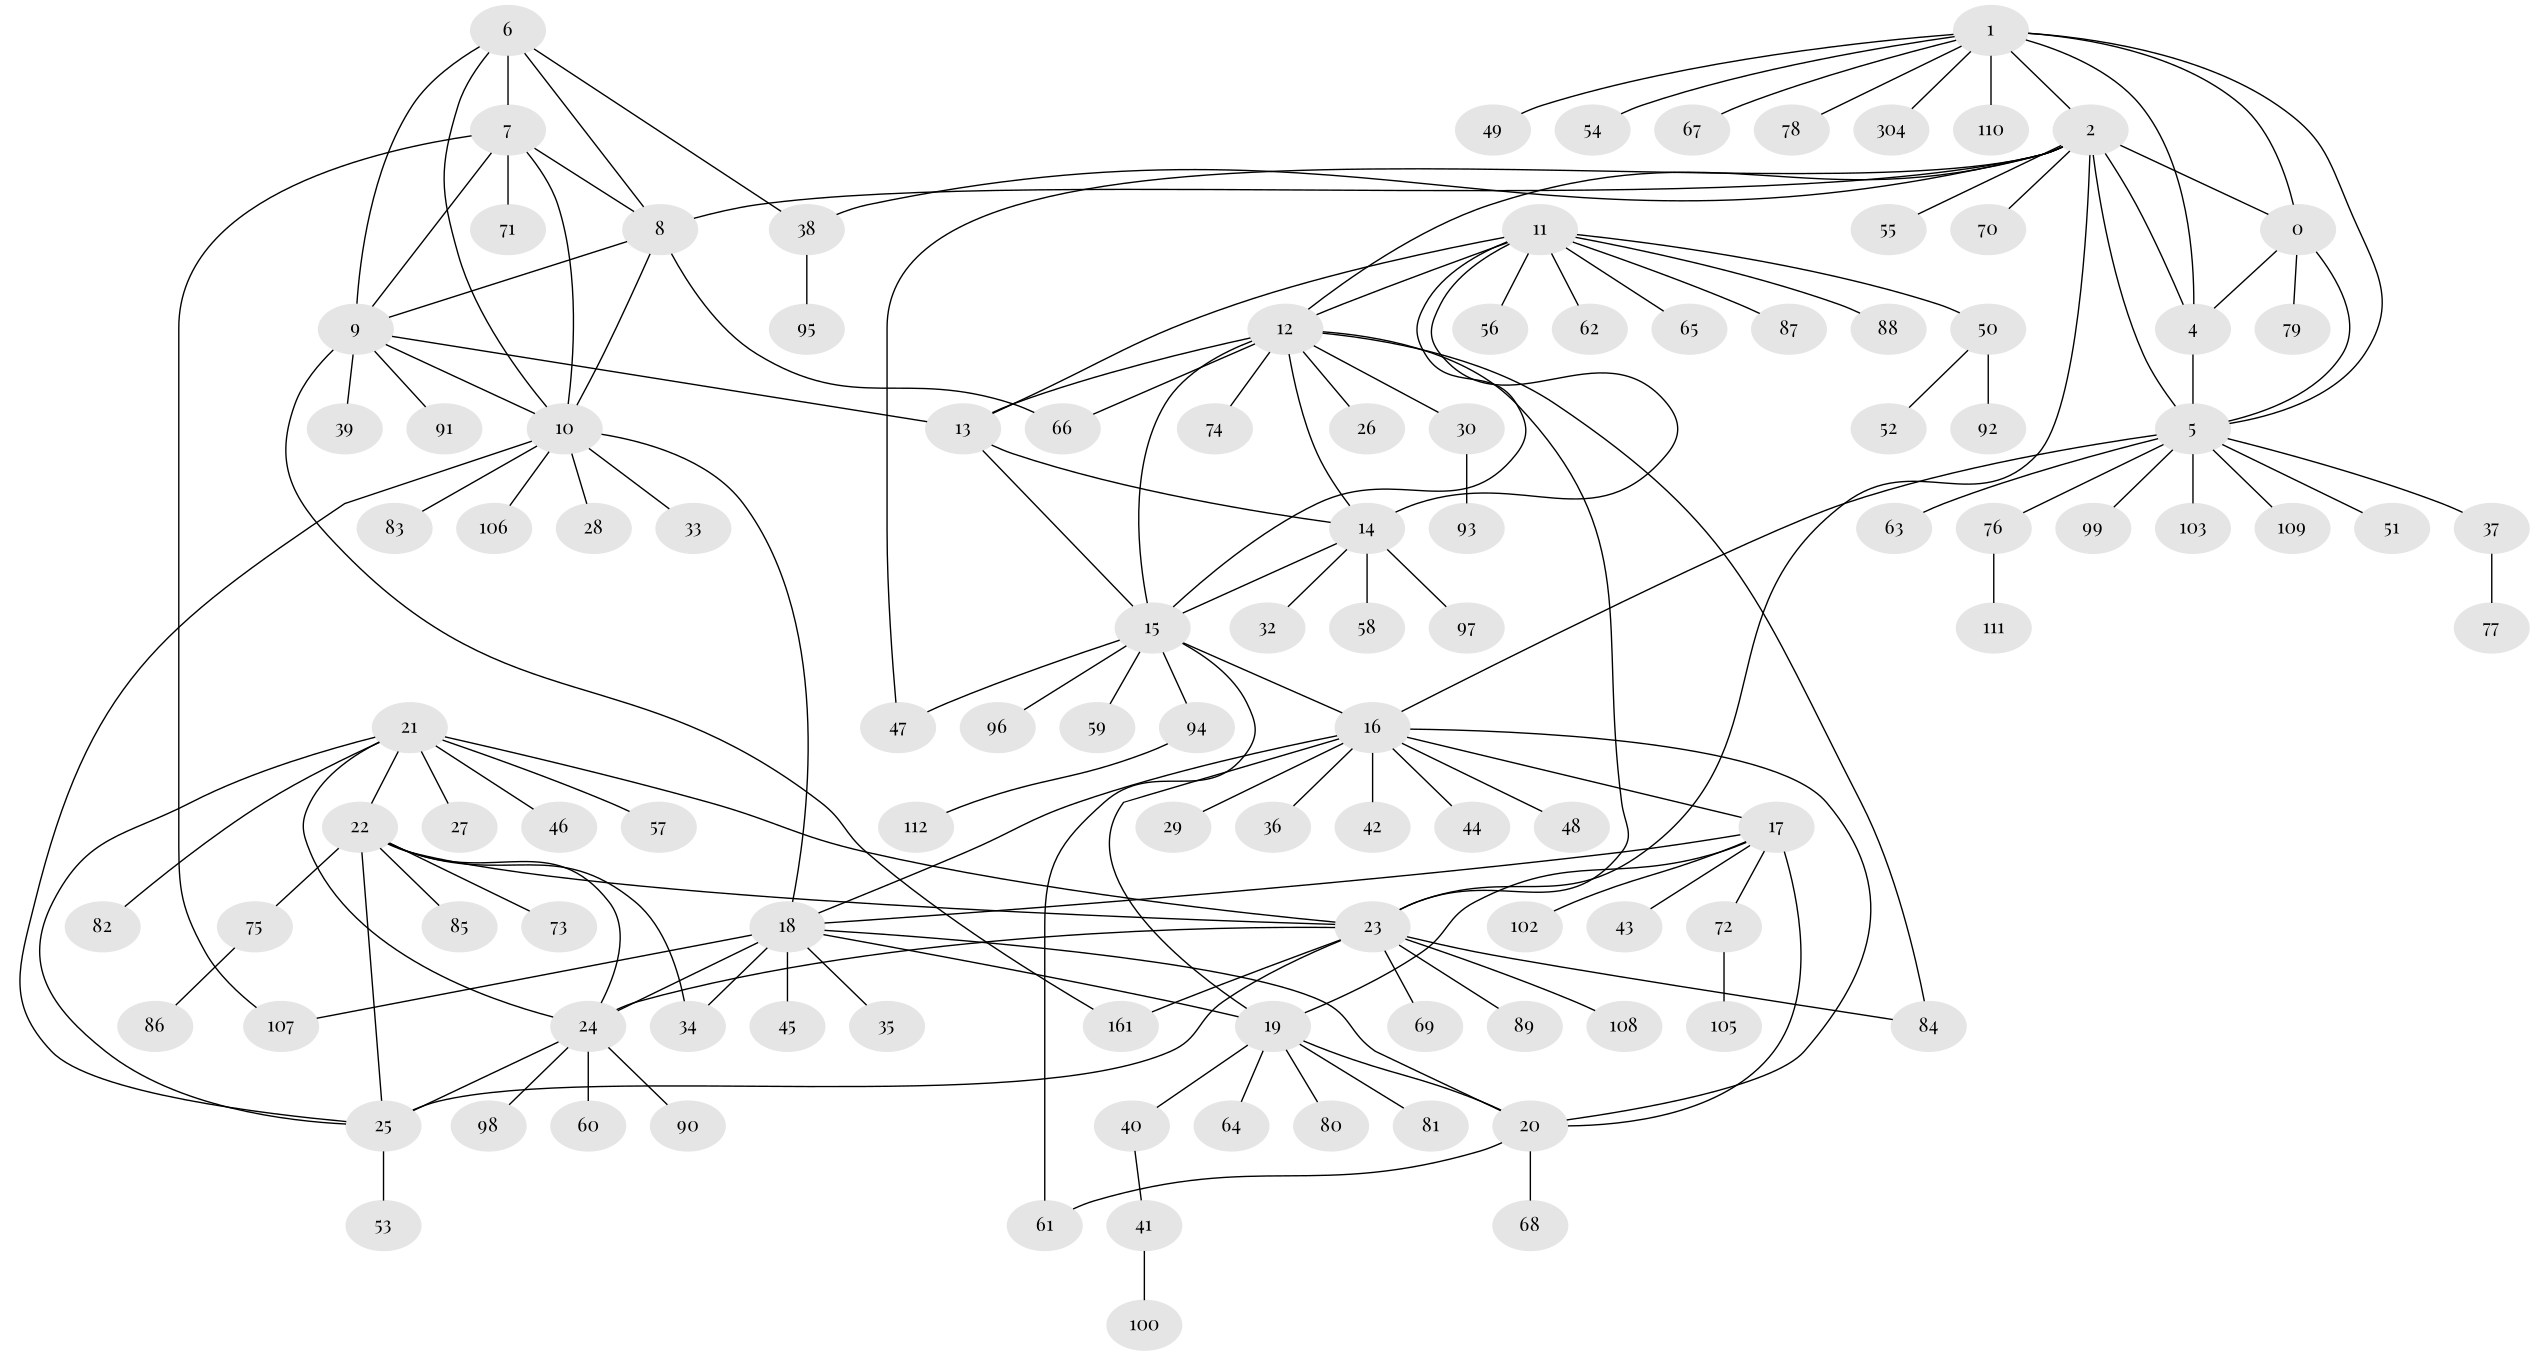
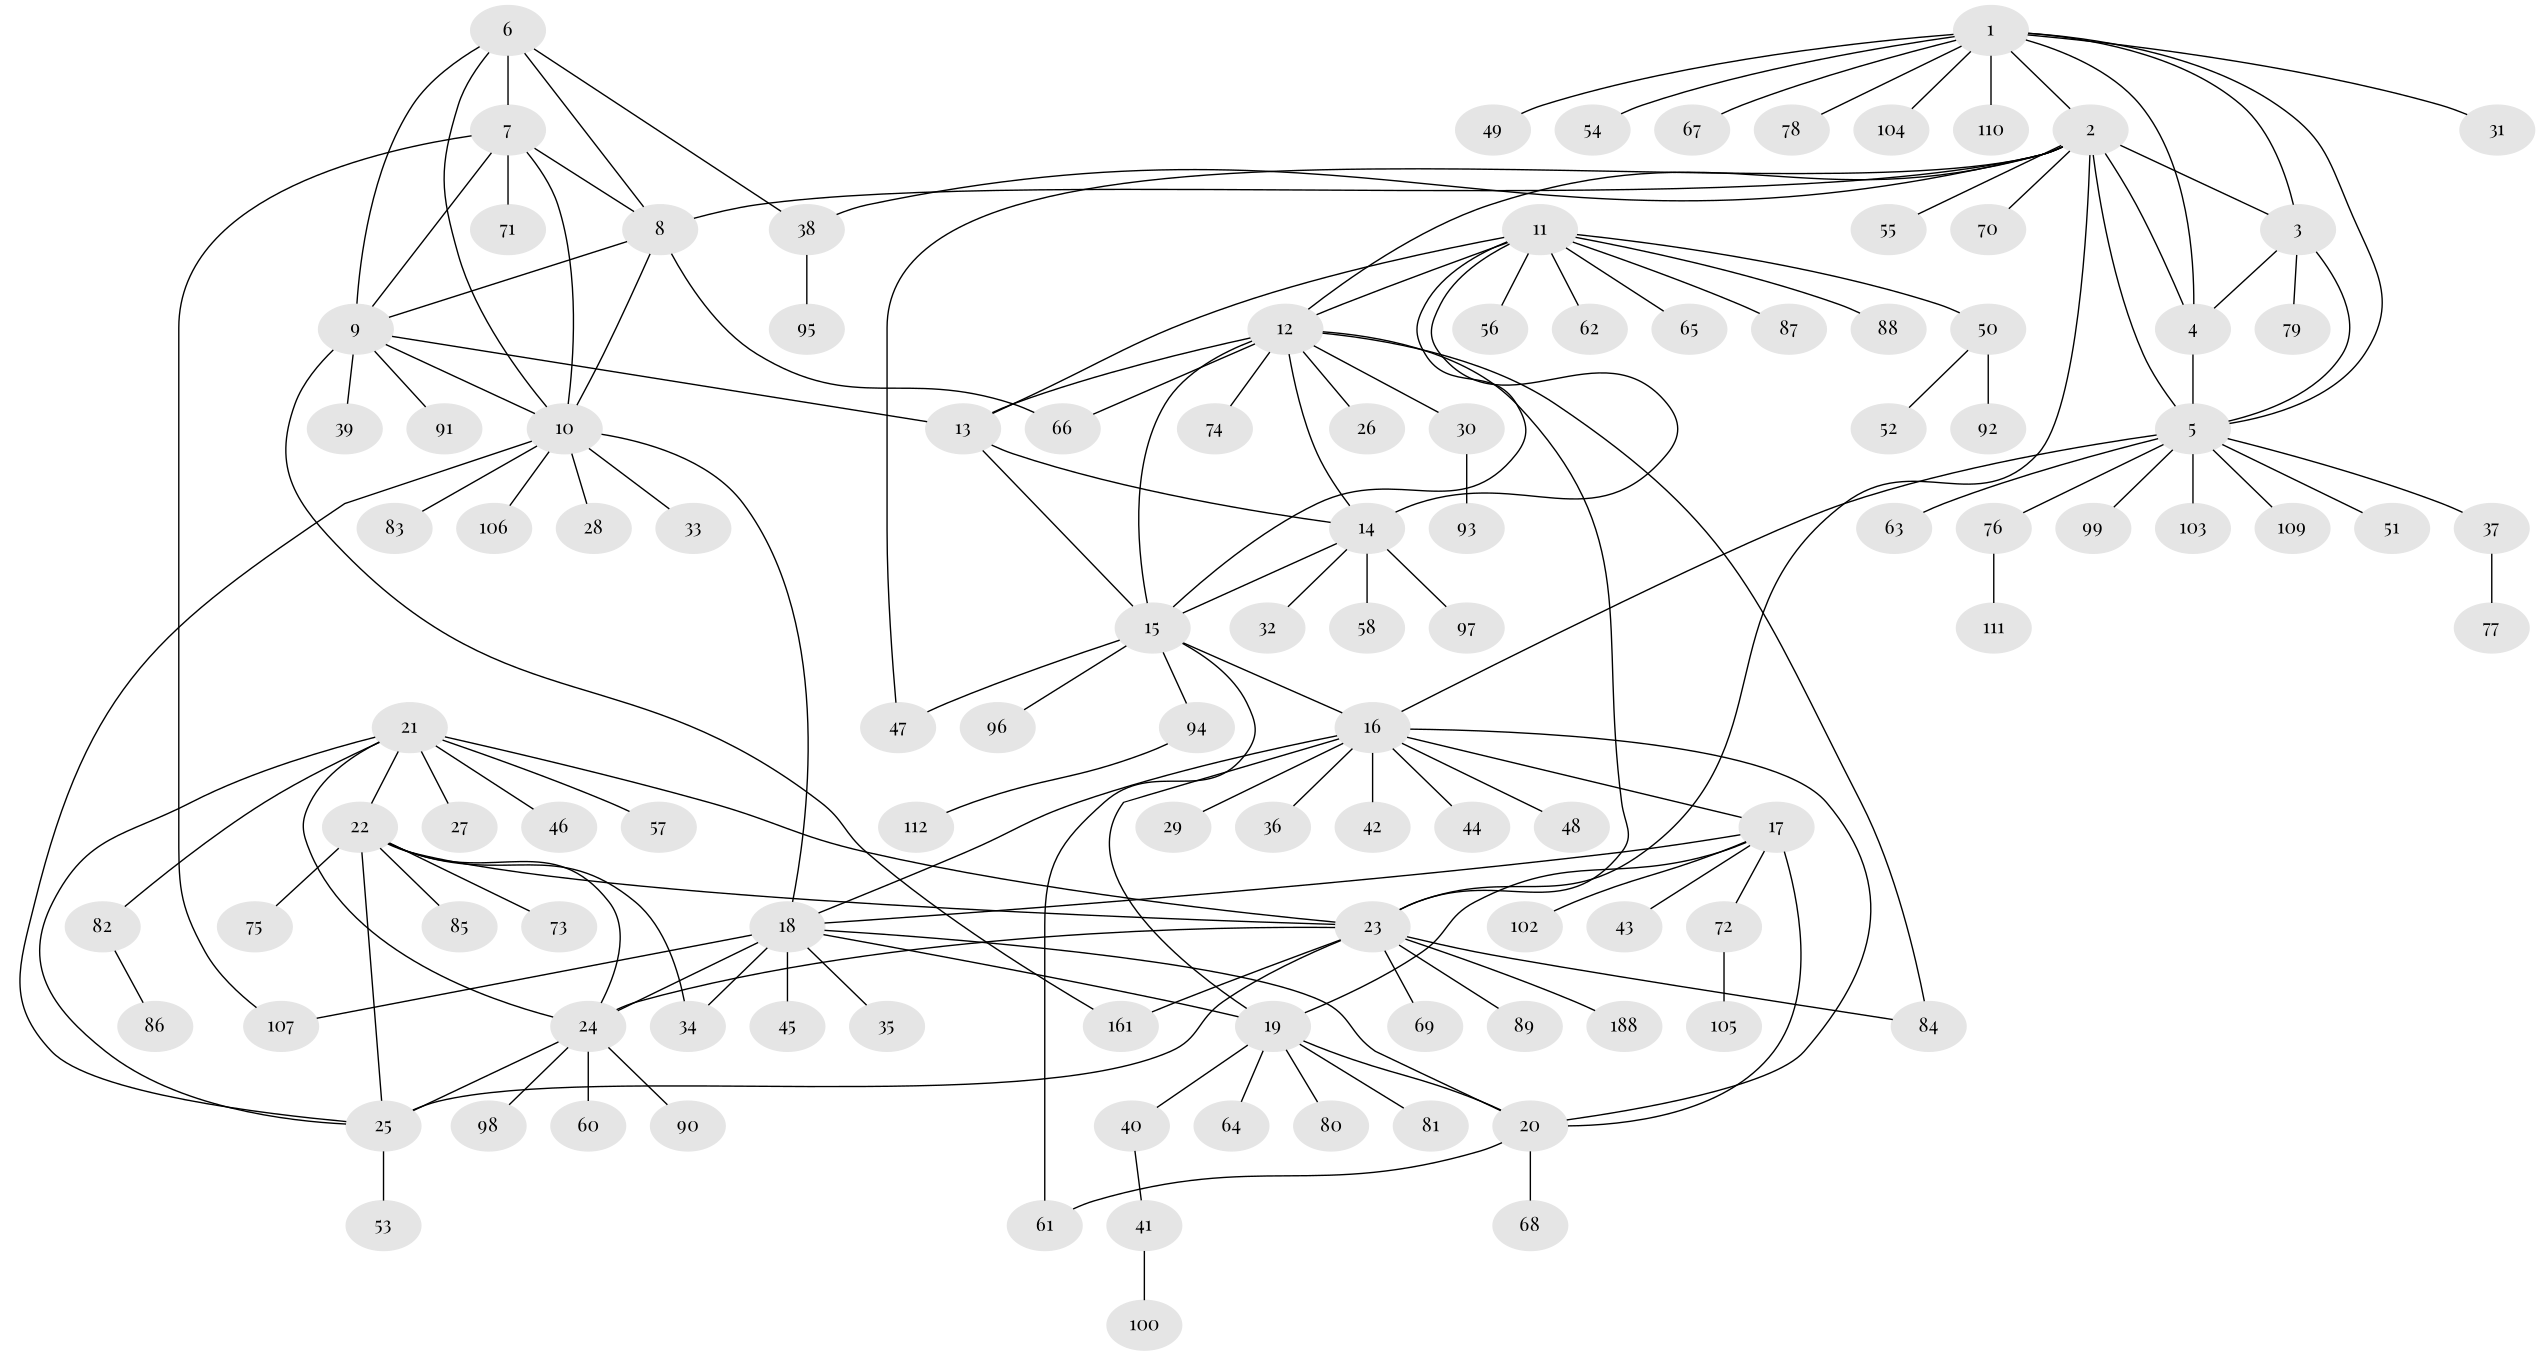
(1891, 130) -> (1891, 130)
none -> (2497, 130)
(2298, 230) -> (2298, 230)
(1097, 728) -> none
(205, 976) -> (129, 977)
(1624, 1026) -> (1624, 1026)
